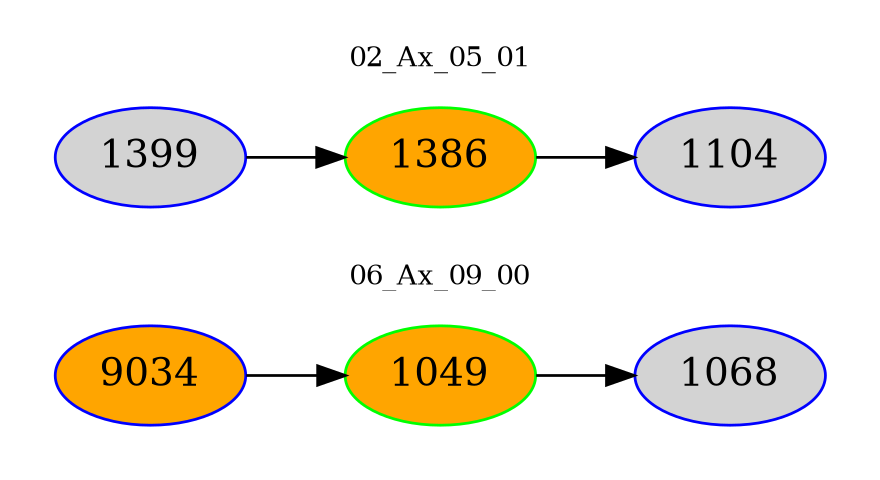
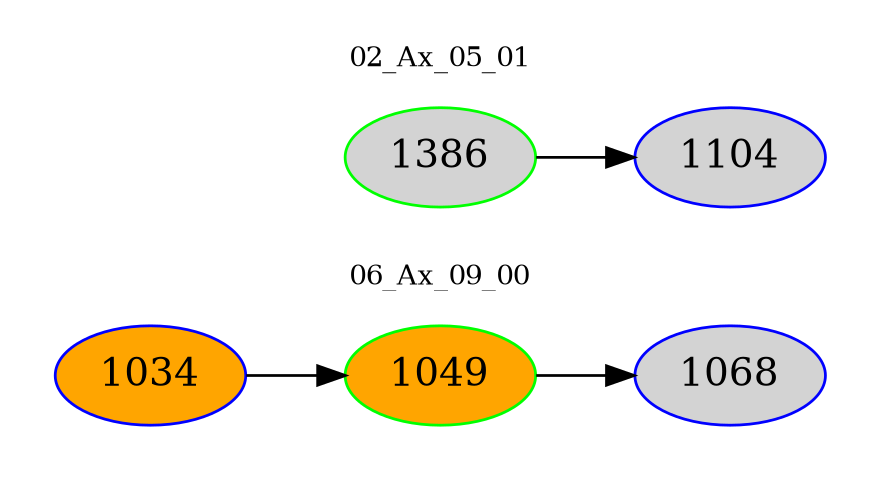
(150, 157) -> none
(440, 157) -> (440, 157)
(150, 376) -> (150, 376)
